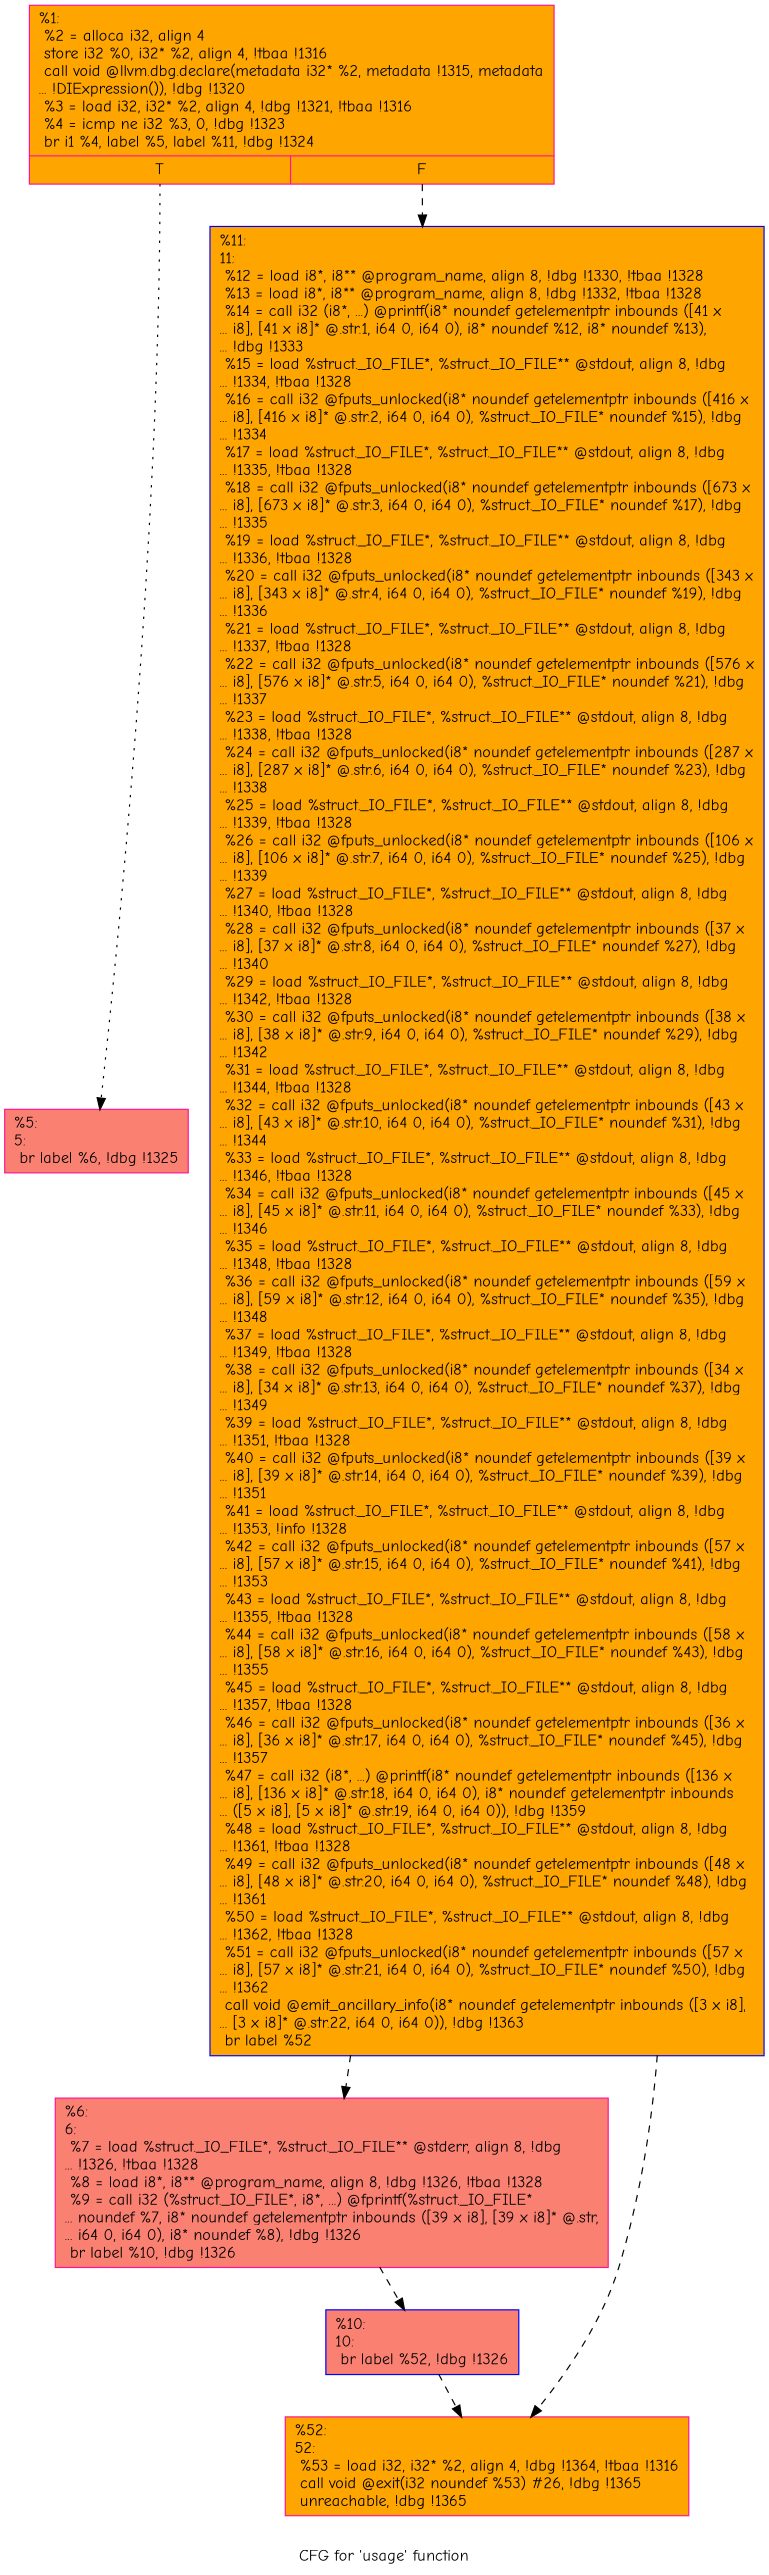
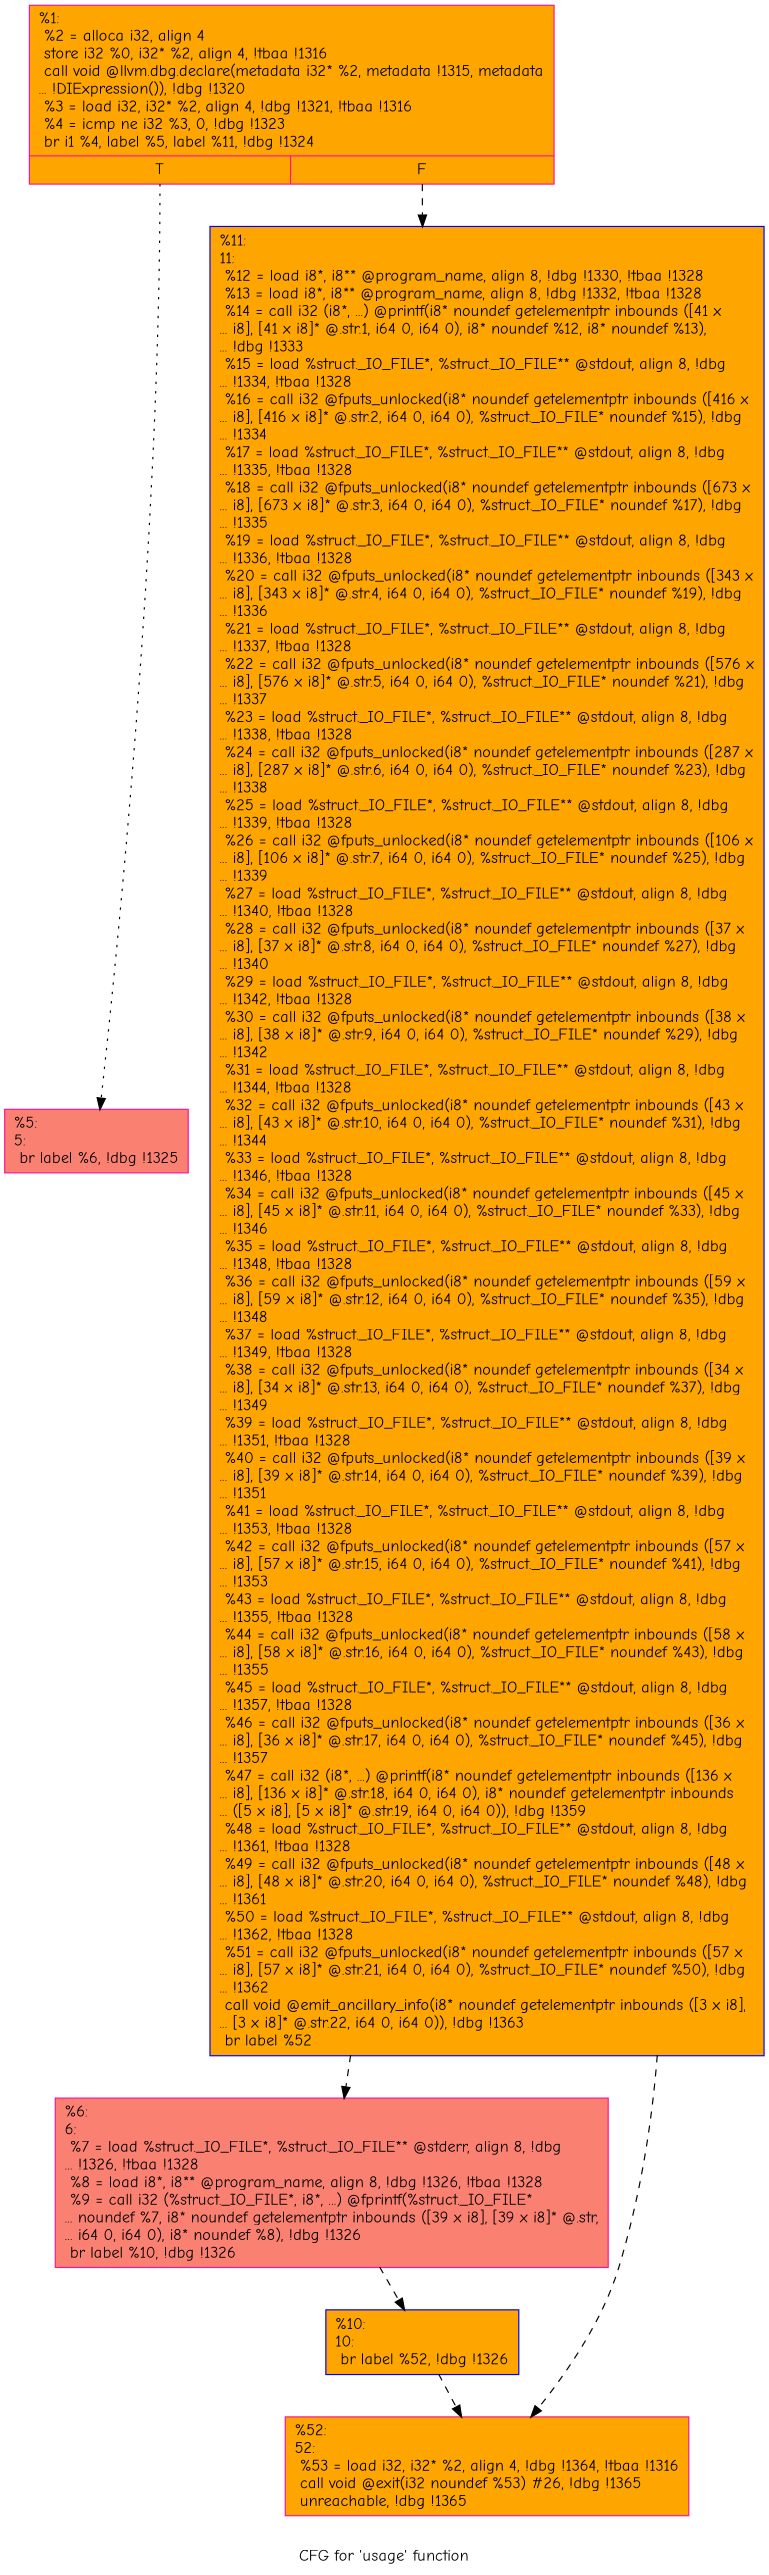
(284, 1529) -> (286, 1529)
(422, 2342) -> (422, 2342)
